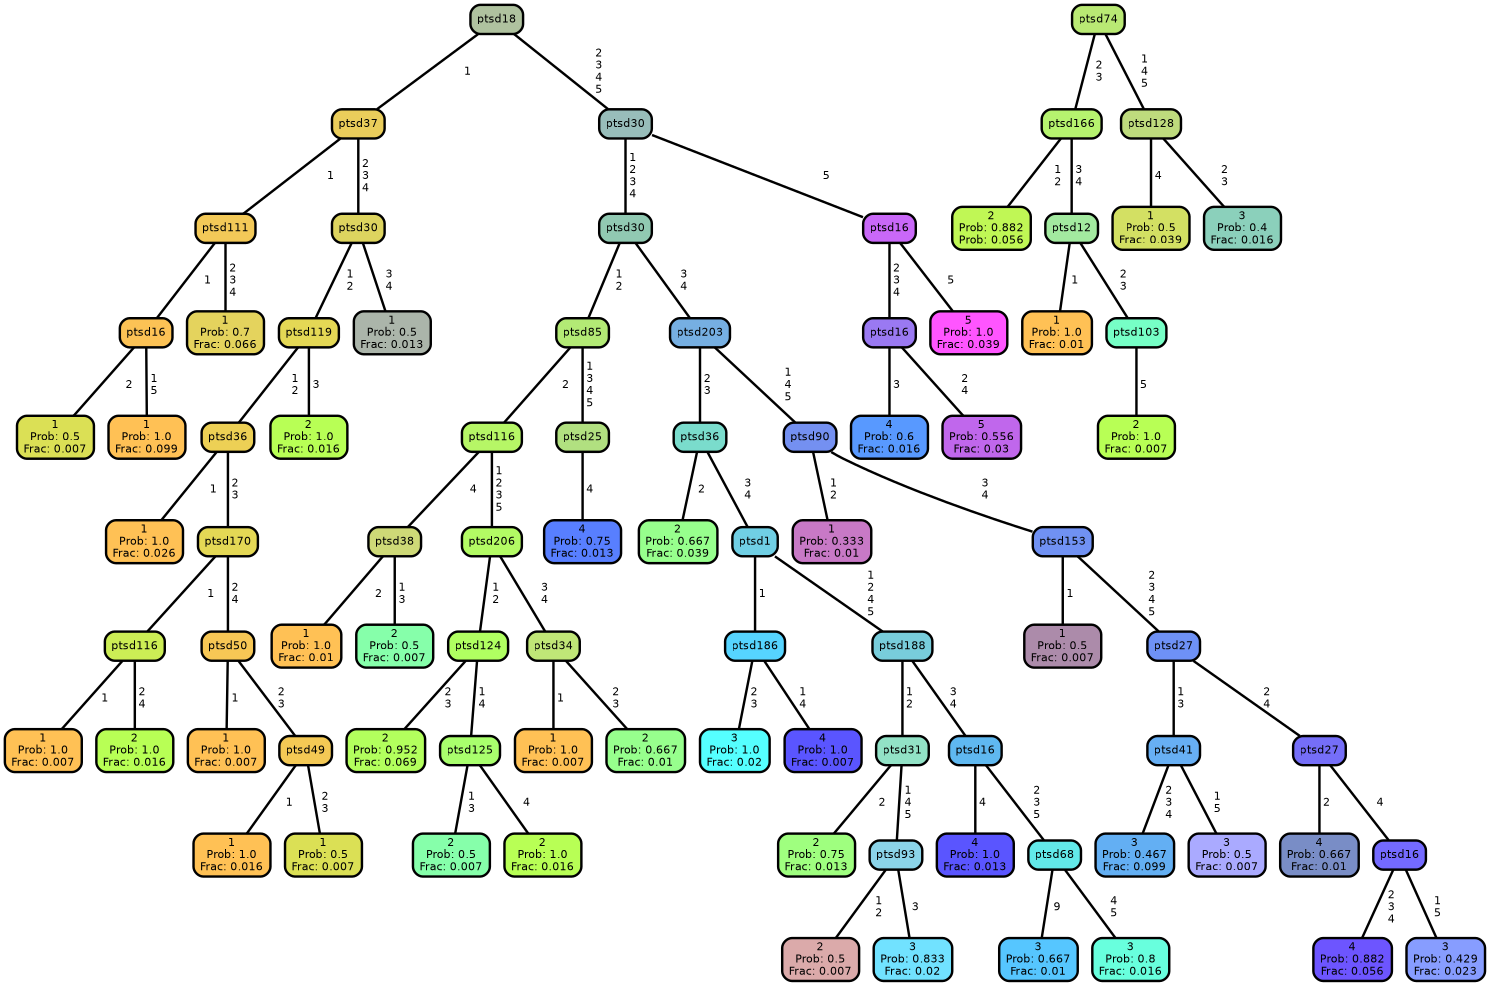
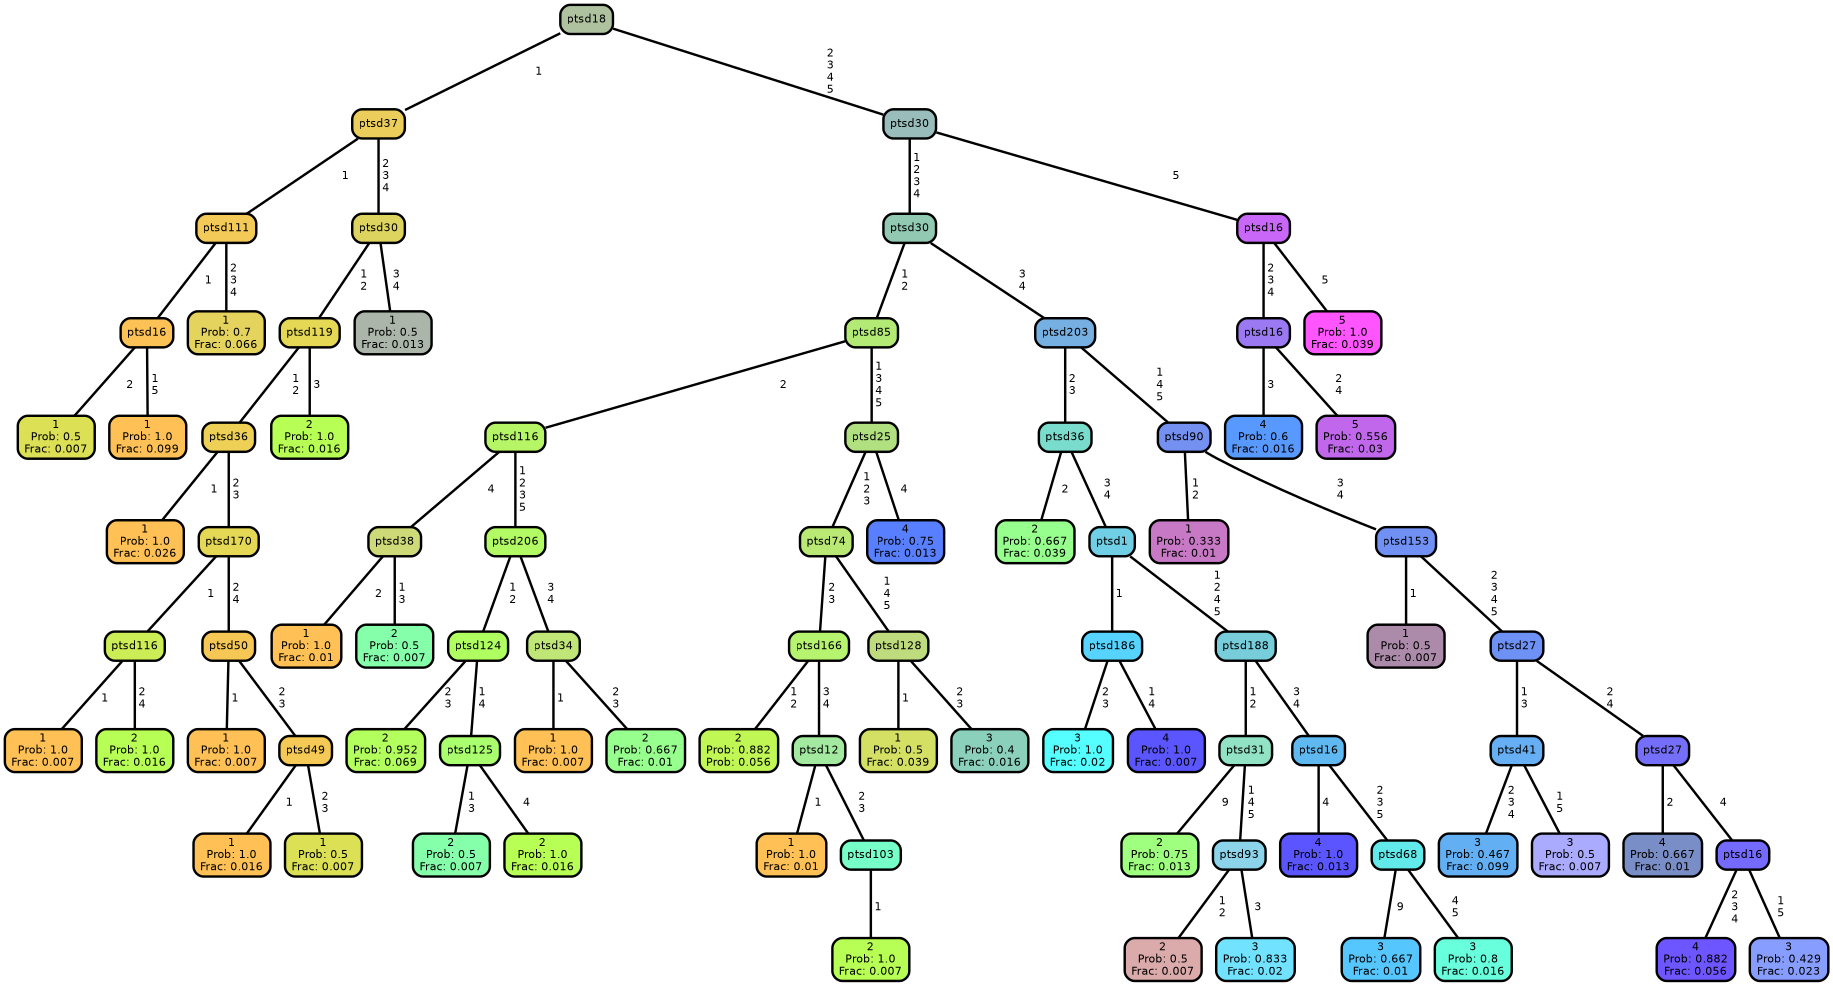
(1157, 176) -> (904, 698)
(1142, 385) -> (877, 907)
none -> (849, 489)
(881, 803) -> (1224, 803)
